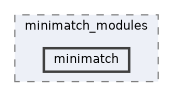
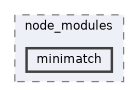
(87, 27) -> (69, 27)
